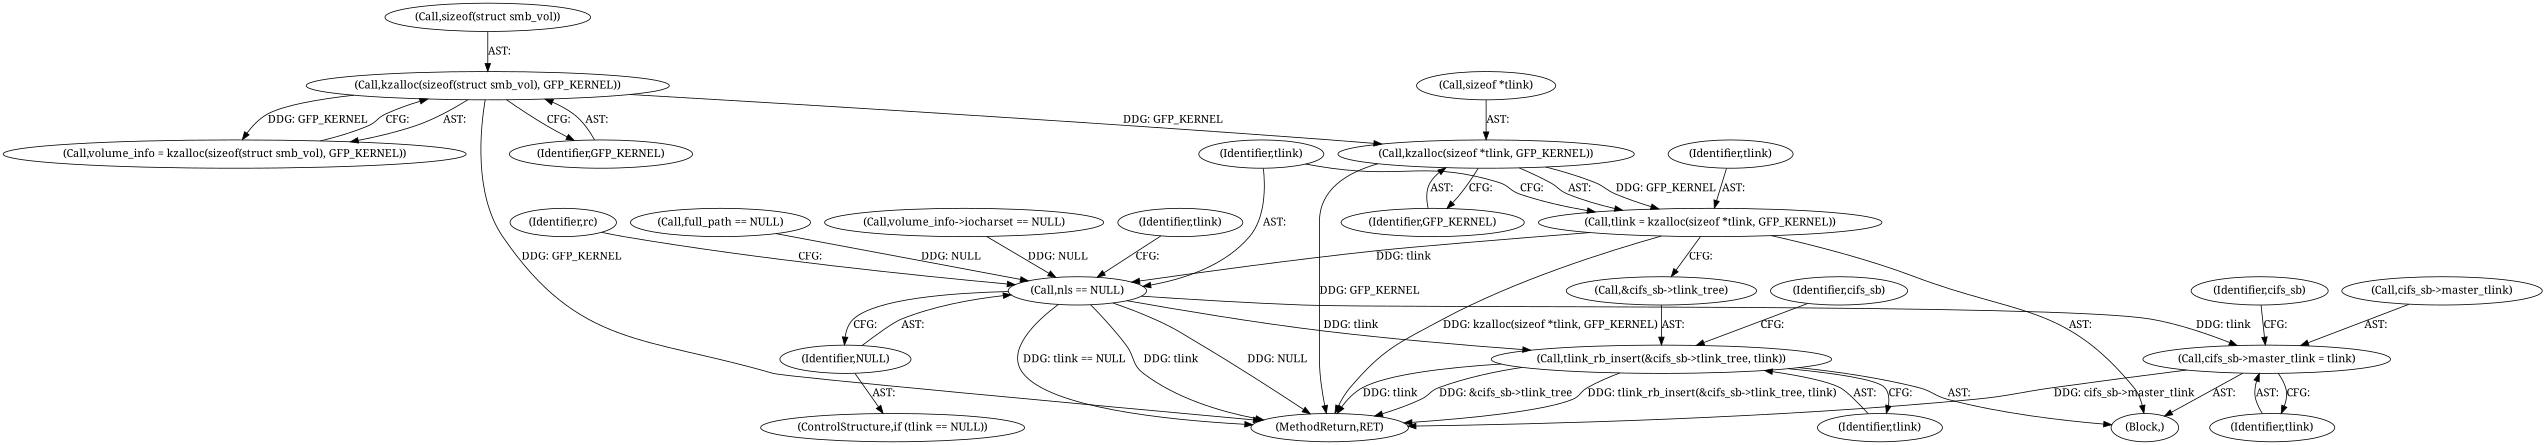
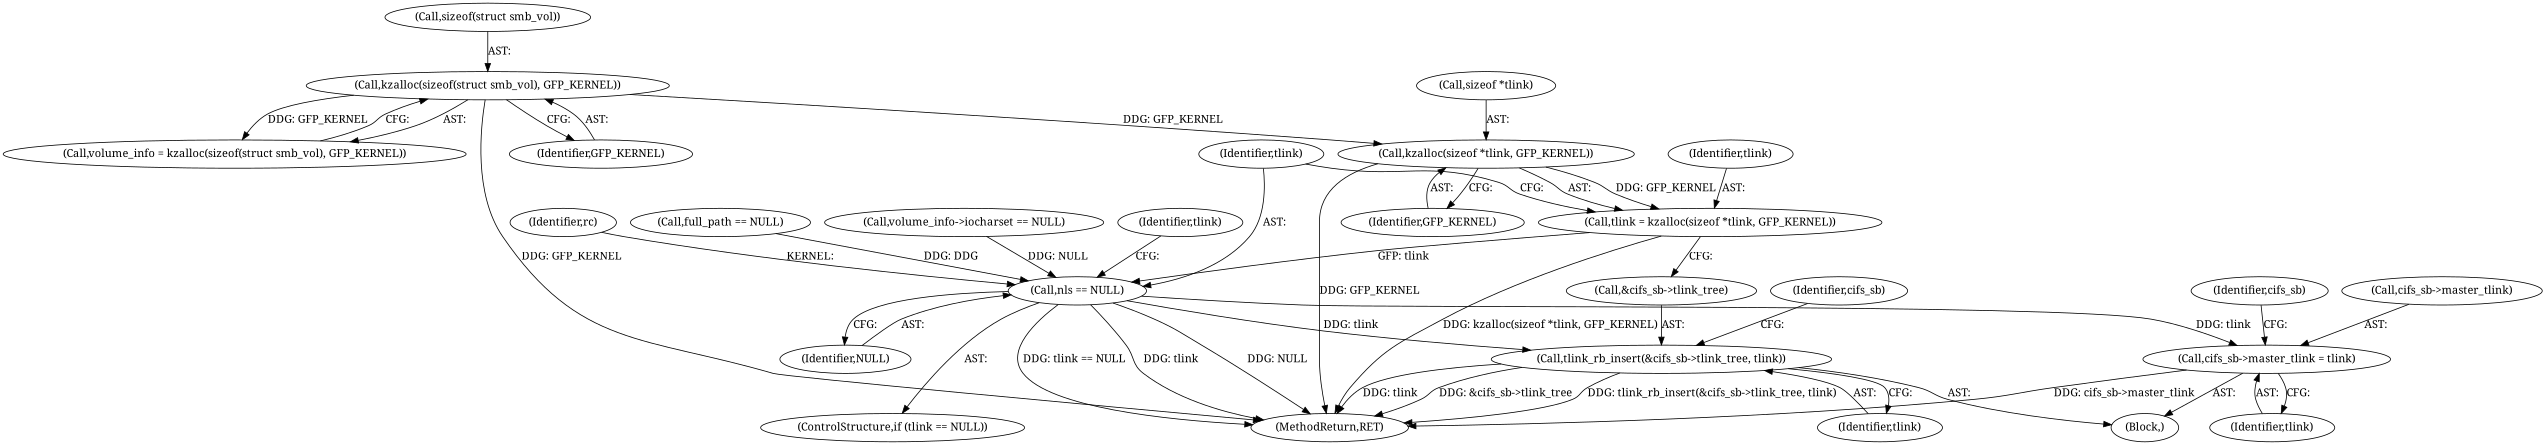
(812, 257) -> (812, 257)
(951, 257) -> (951, 257)
(1404, 257) -> (1404, 257)
(1973, 296) -> none
(867, 390) -> (965, 345)
